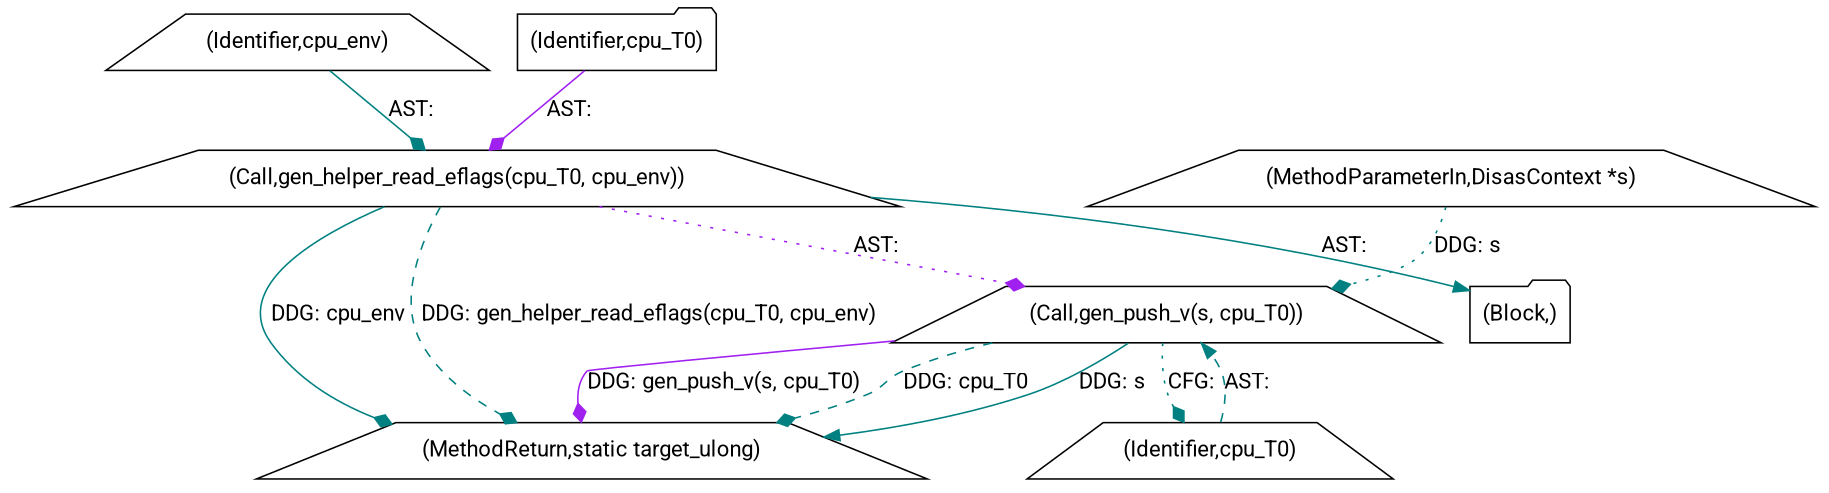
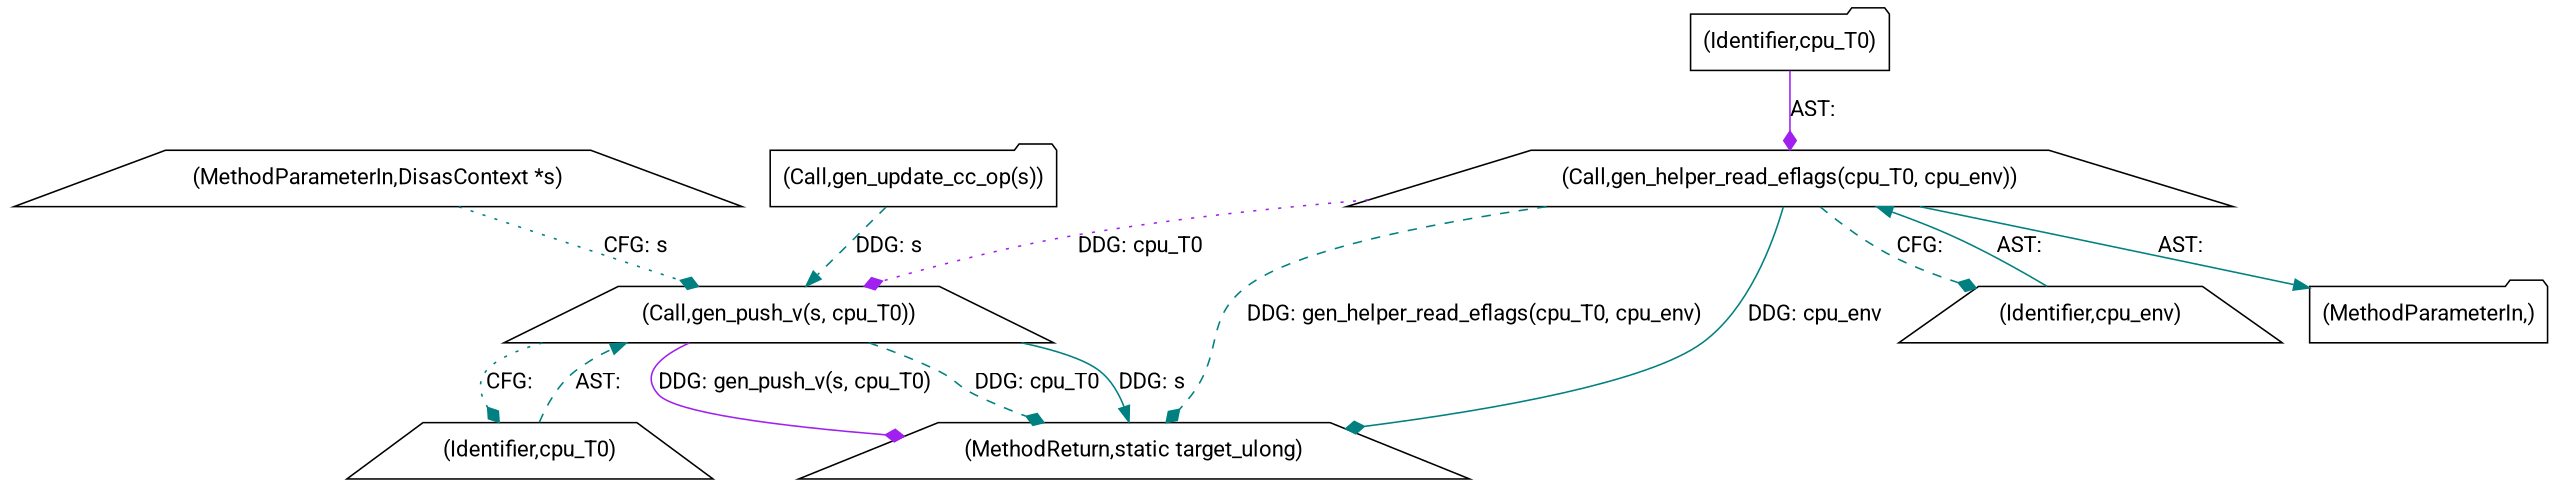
(370, 104) -> (1972, 245)
none -> (913, 178)
(880, 247) -> (1140, 247)
(1468, 247) -> (636, 247)
none -> (1885, 252)
(1520, 315) -> (2429, 315)
